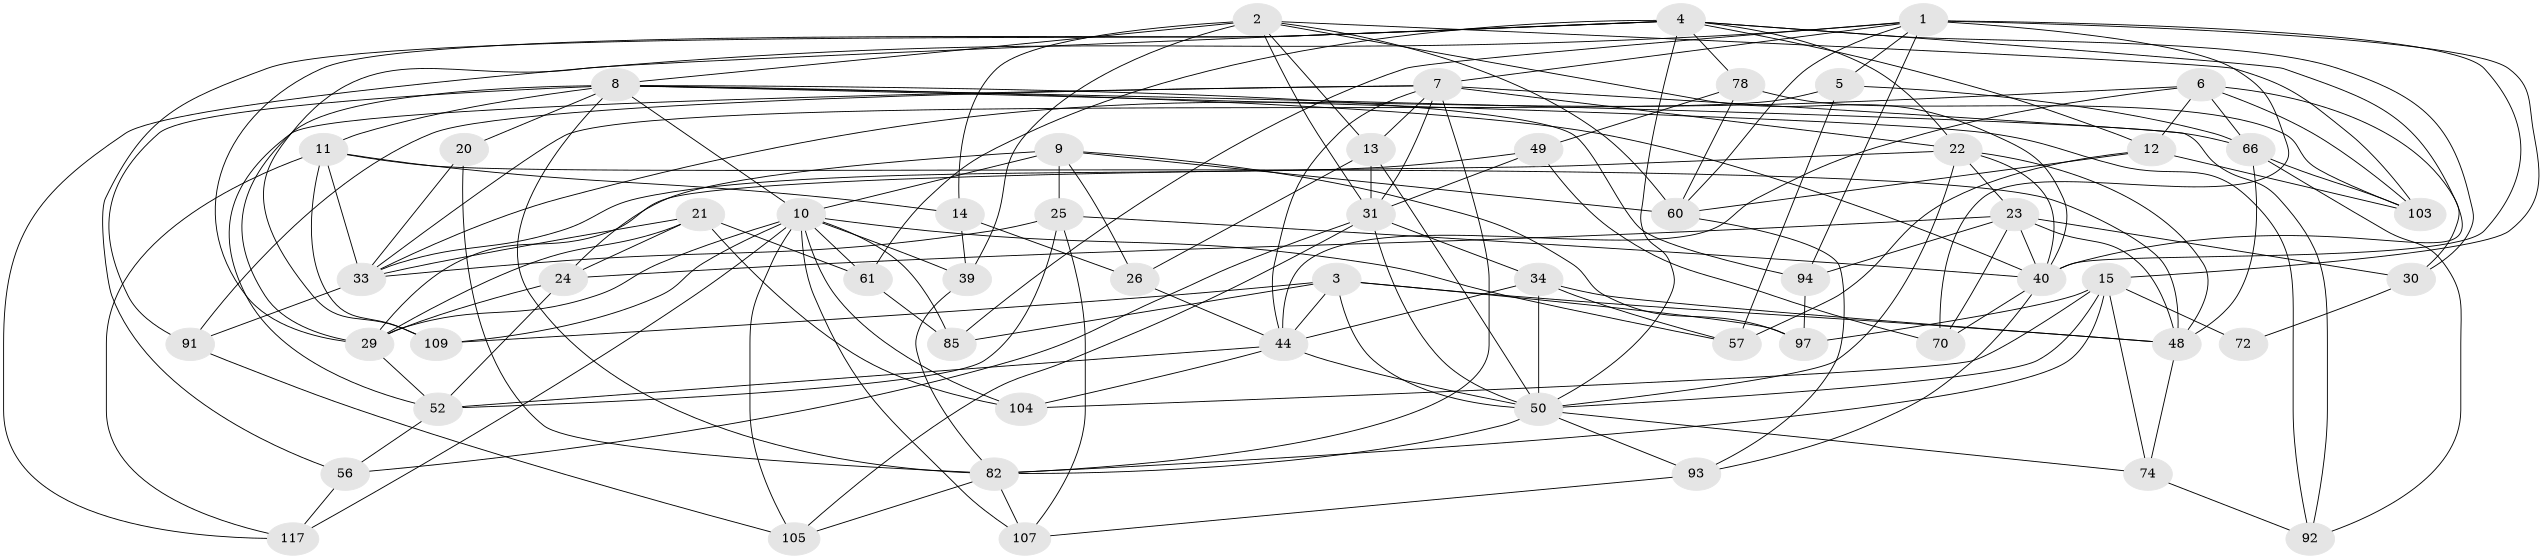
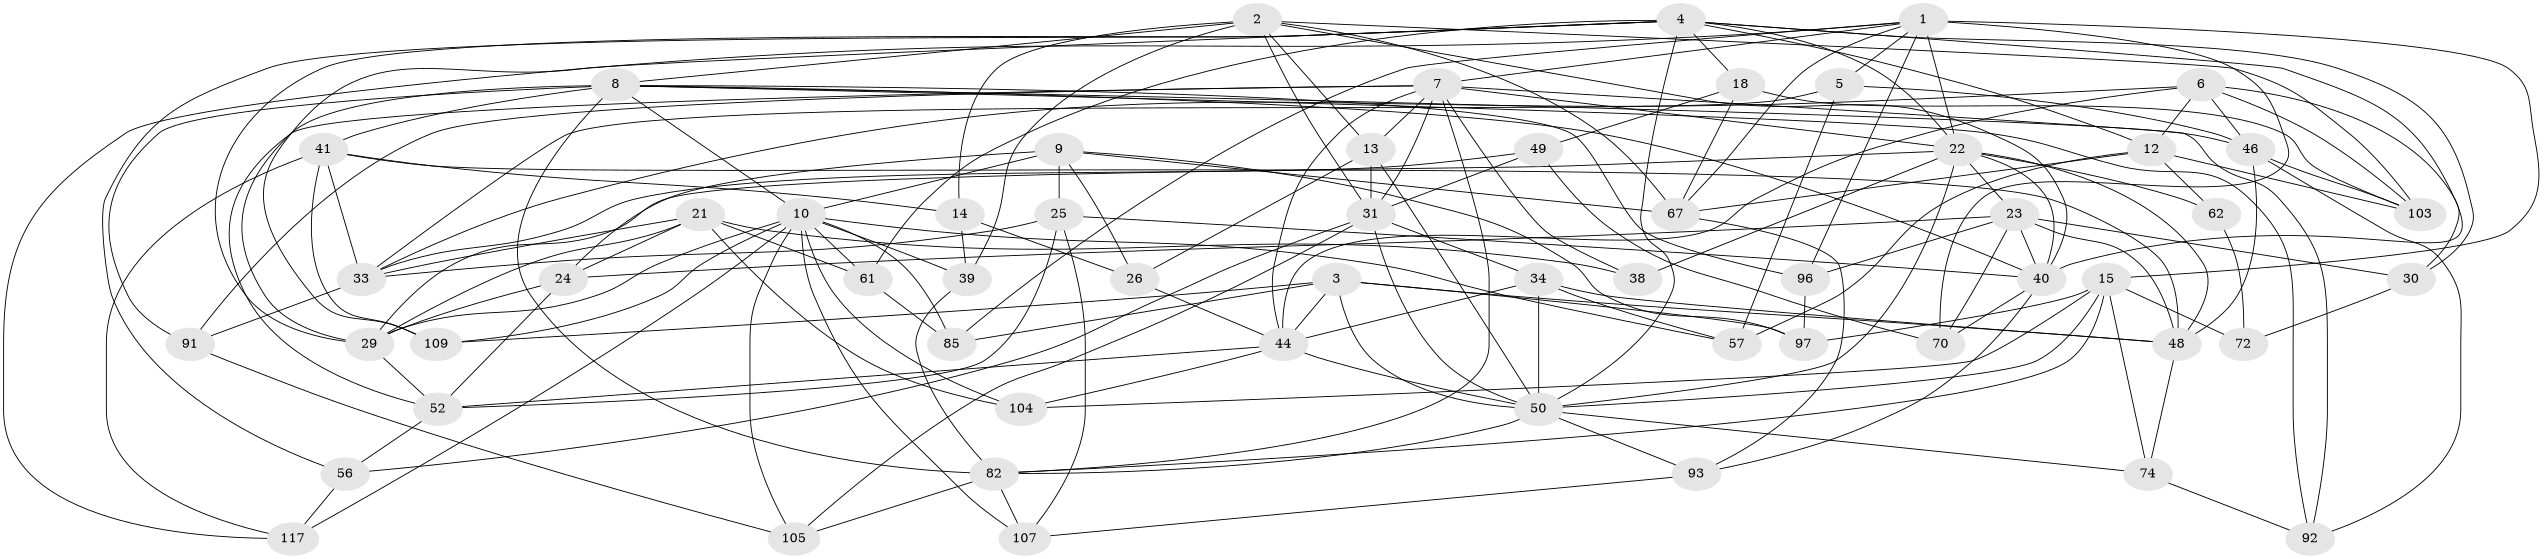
(1741, 85) -> (1741, 85)
(2505, 97) -> (1941, 85)
(324, 150) -> (324, 150)
(464, 150) -> none
(2251, 150) -> (2251, 150)
(1676, 215) -> (1676, 215)
none -> (2217, 215)
none -> (1638, 279)
(1805, 279) -> (1805, 279)
